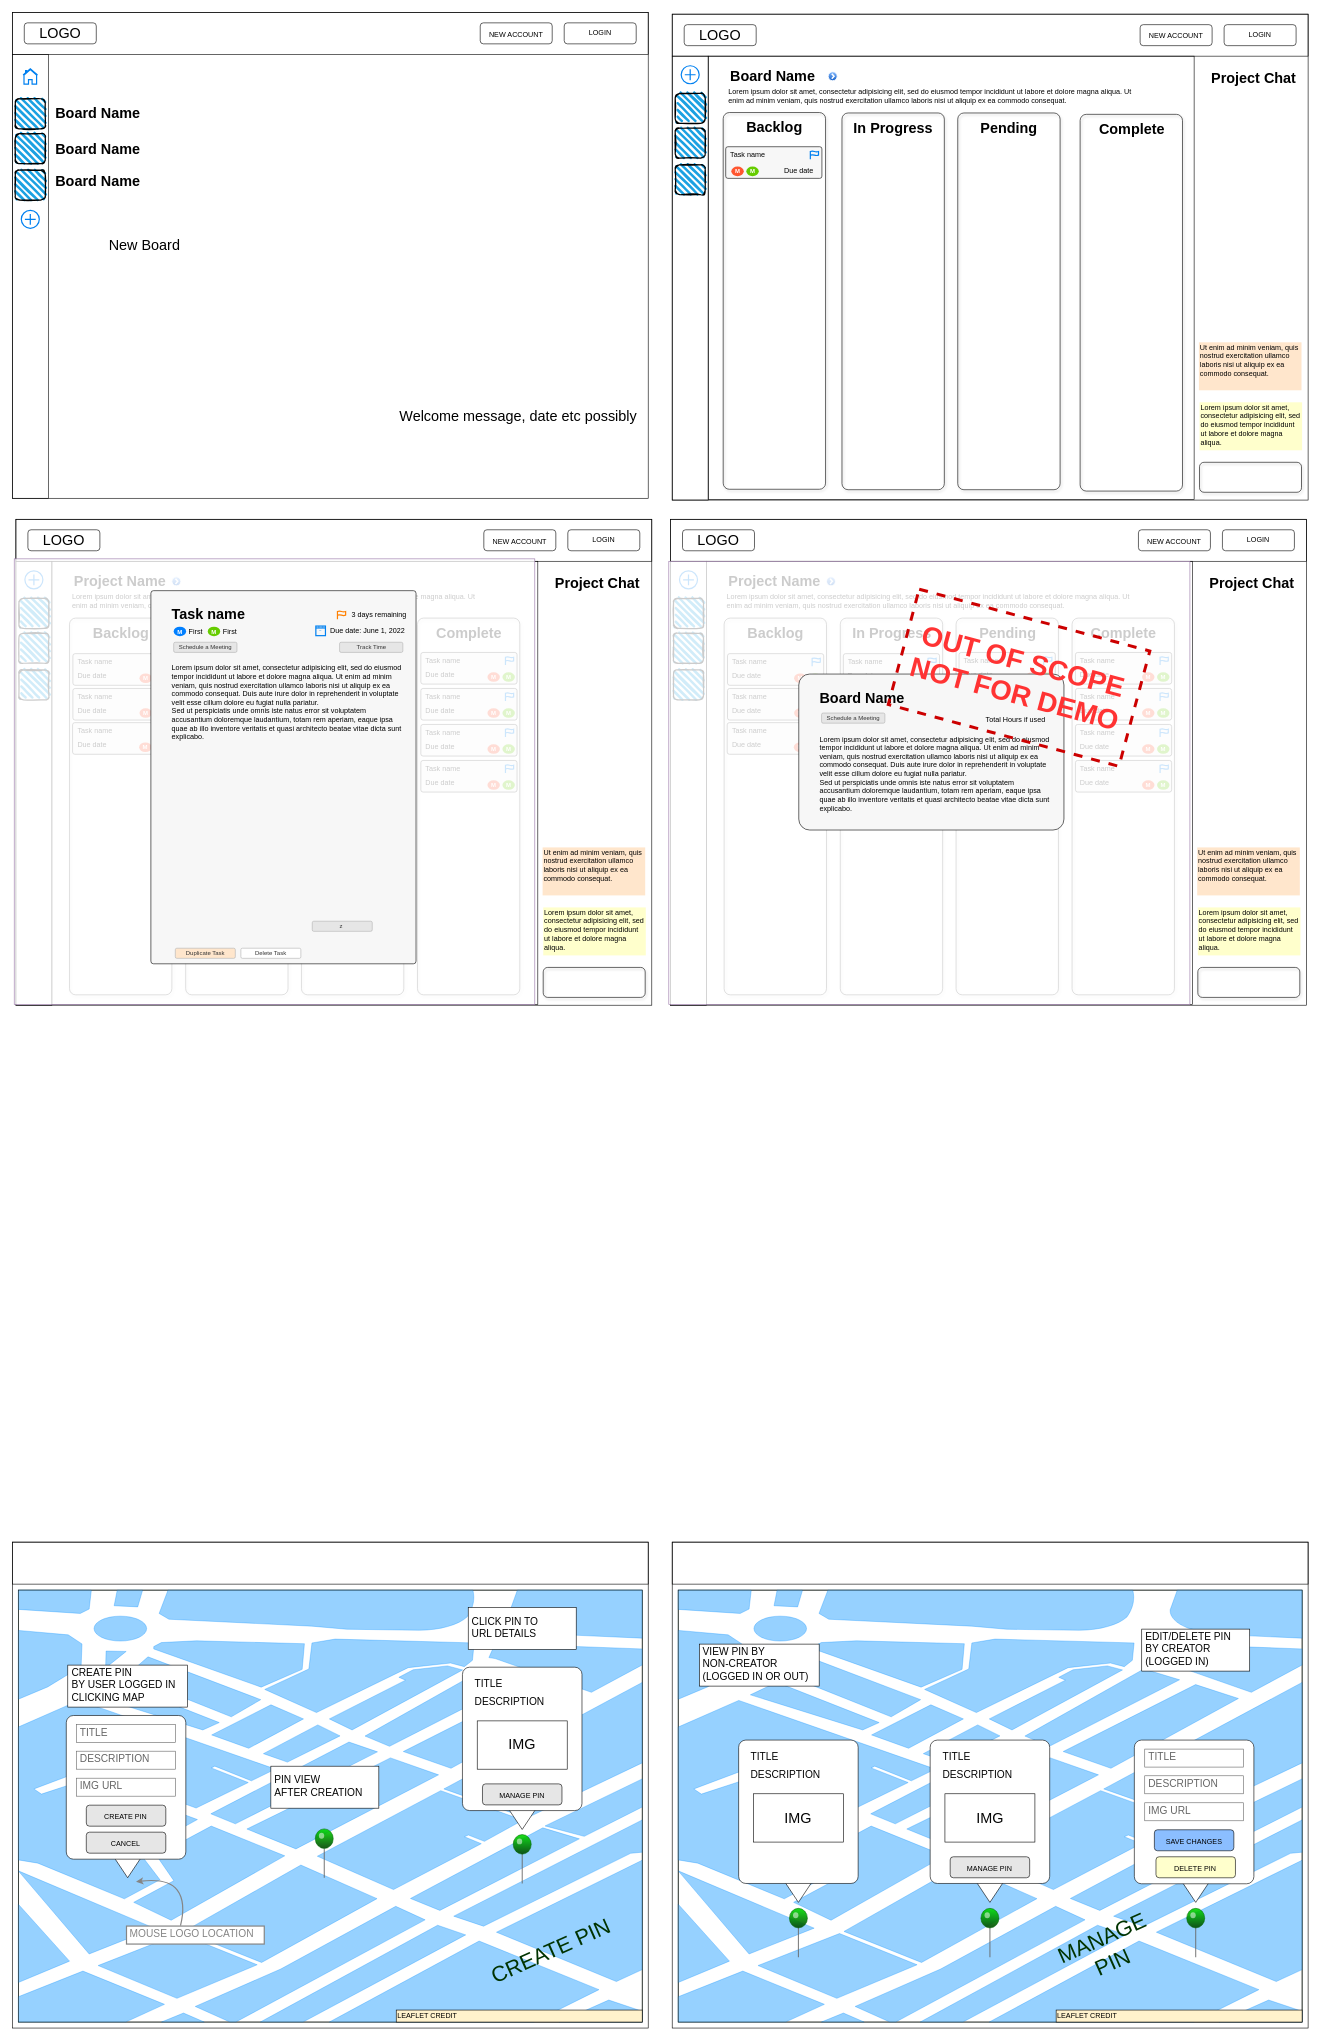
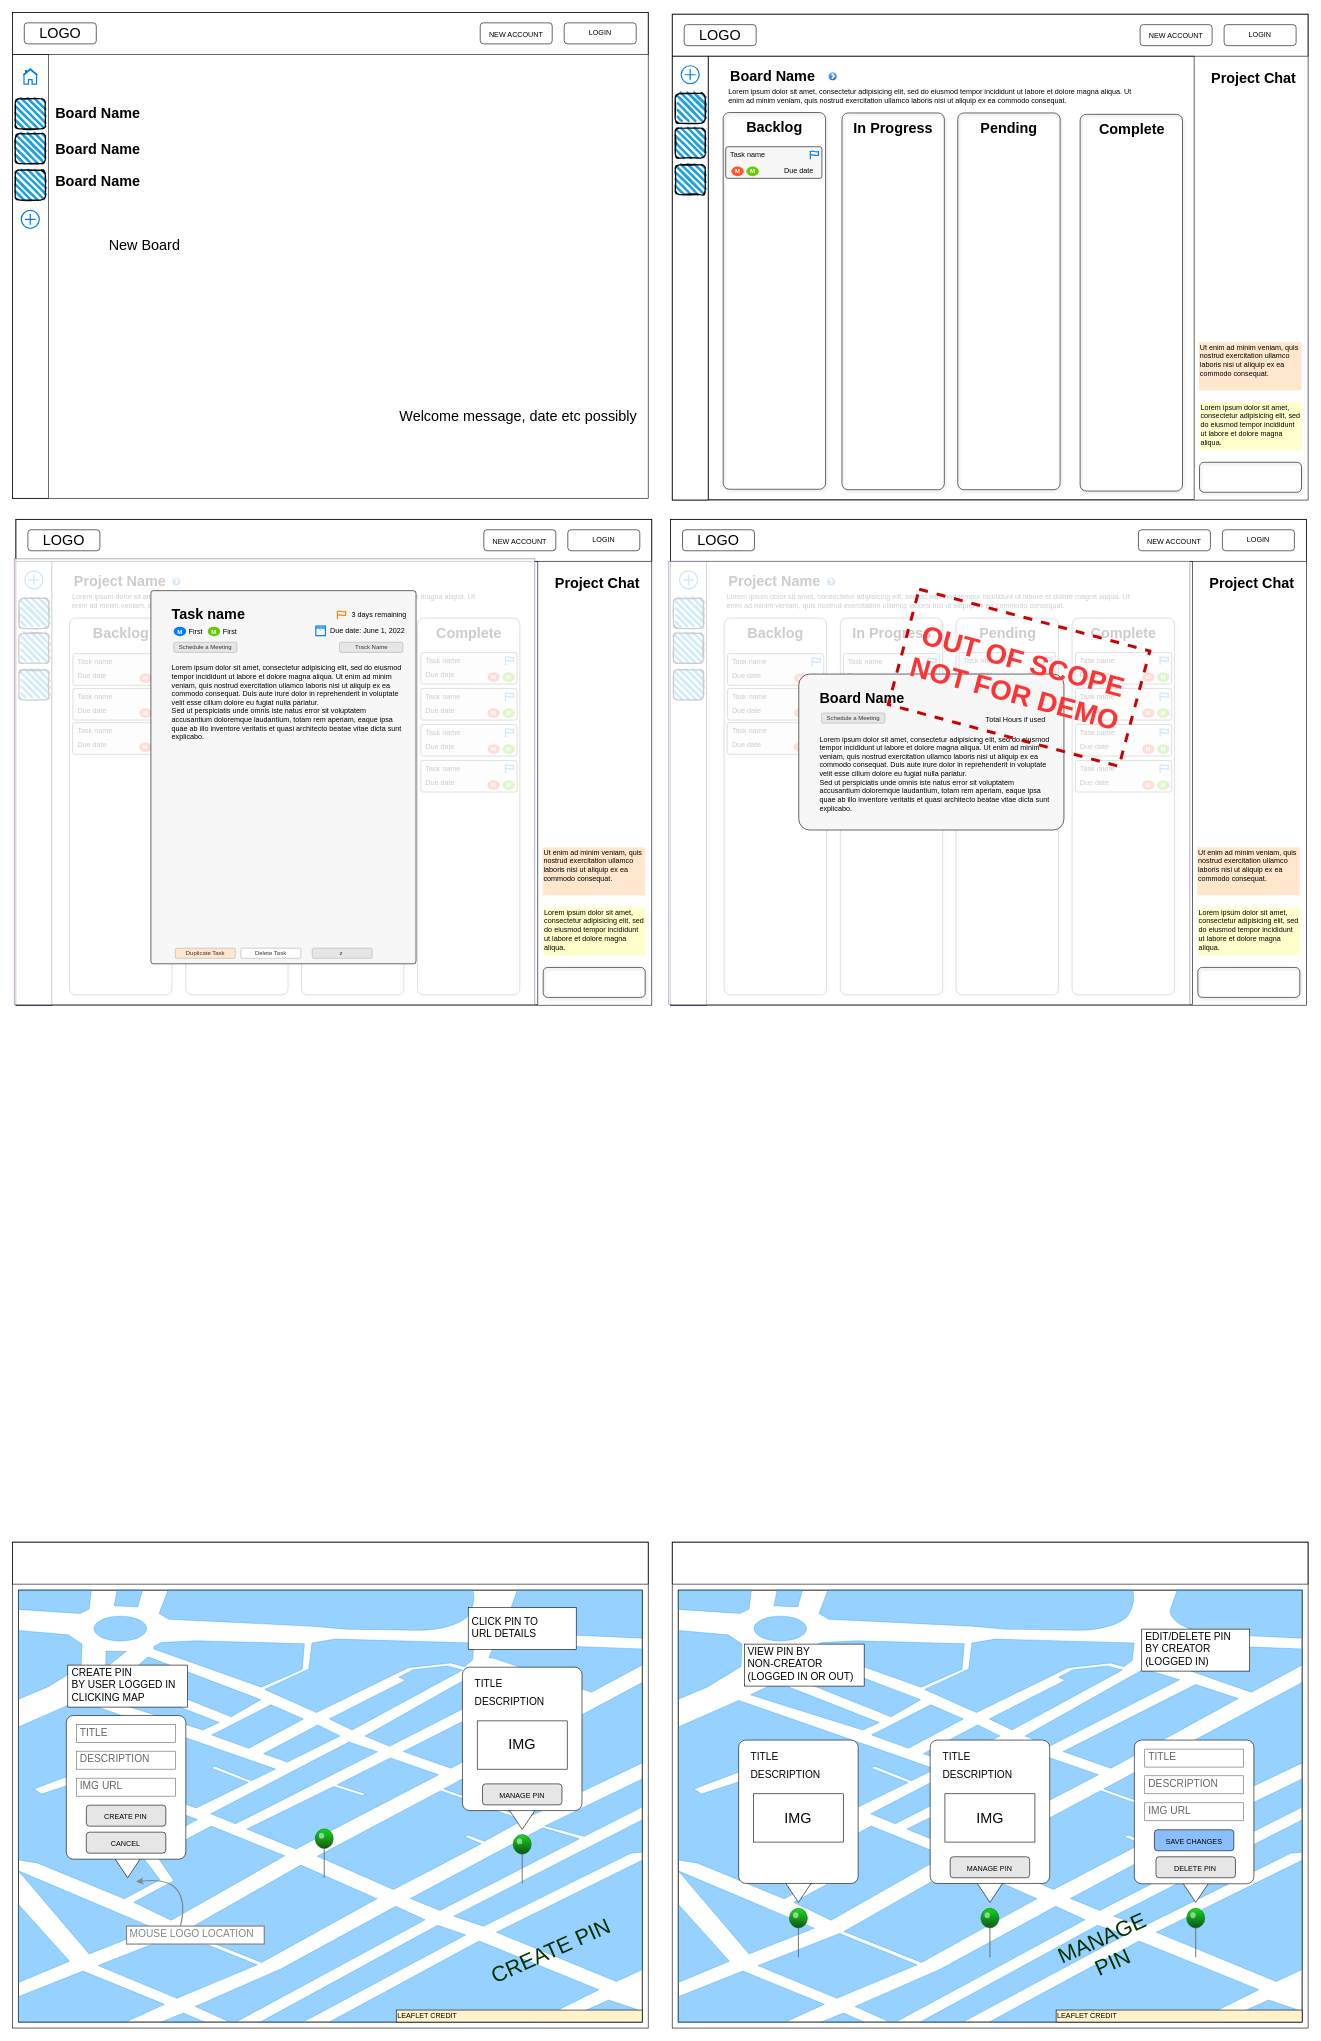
(372, 647) -> (372, 647)
(342, 926) -> (342, 953)
(759, 1665) -> (804, 1665)
(325, 1787) -> none
(1196, 1868) -> (1196, 1868)
